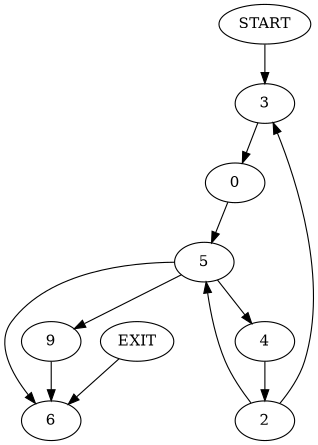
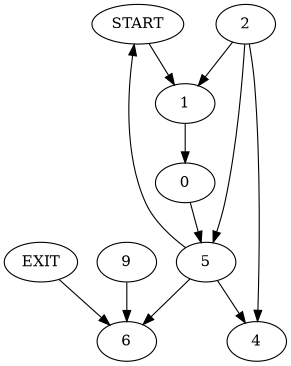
(265, 104) -> (185, 104)
(133, 299) -> (133, 160)
(265, 376) -> (259, 177)
